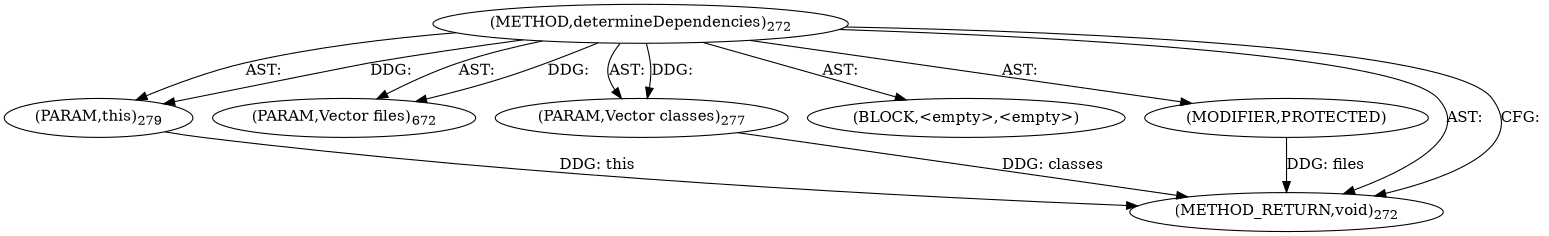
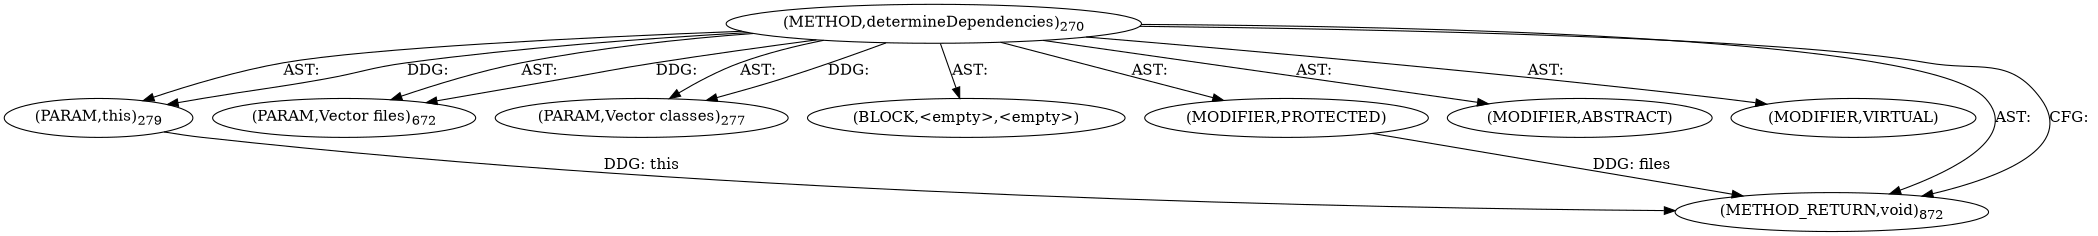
(779, 22) -> (1072, 22)
none -> (1580, 118)
none -> (1853, 118)
(957, 164) -> none
(1386, 210) -> (1931, 210)
